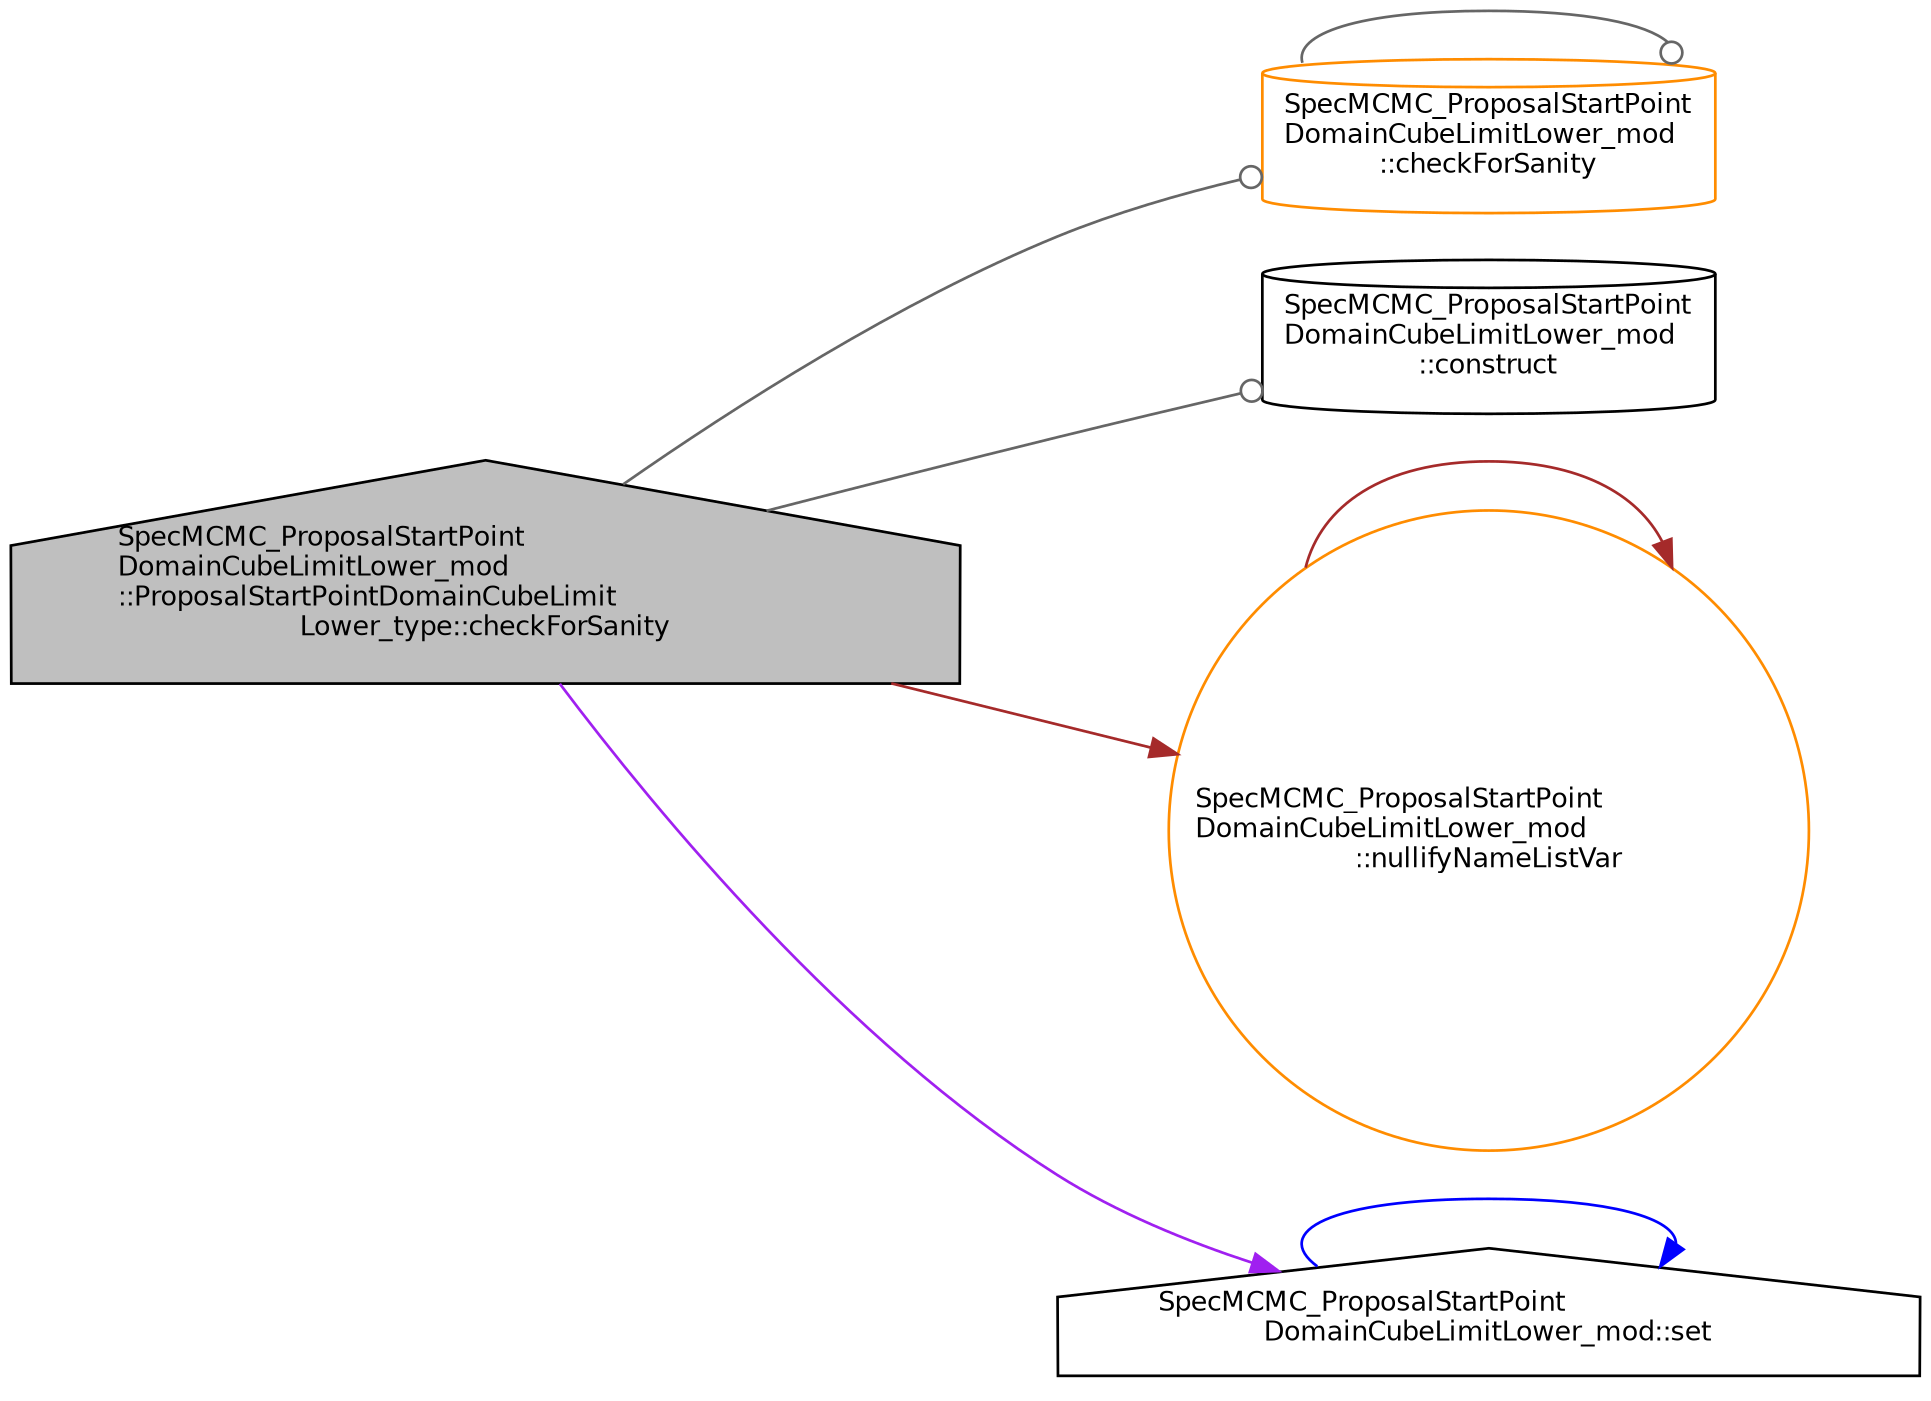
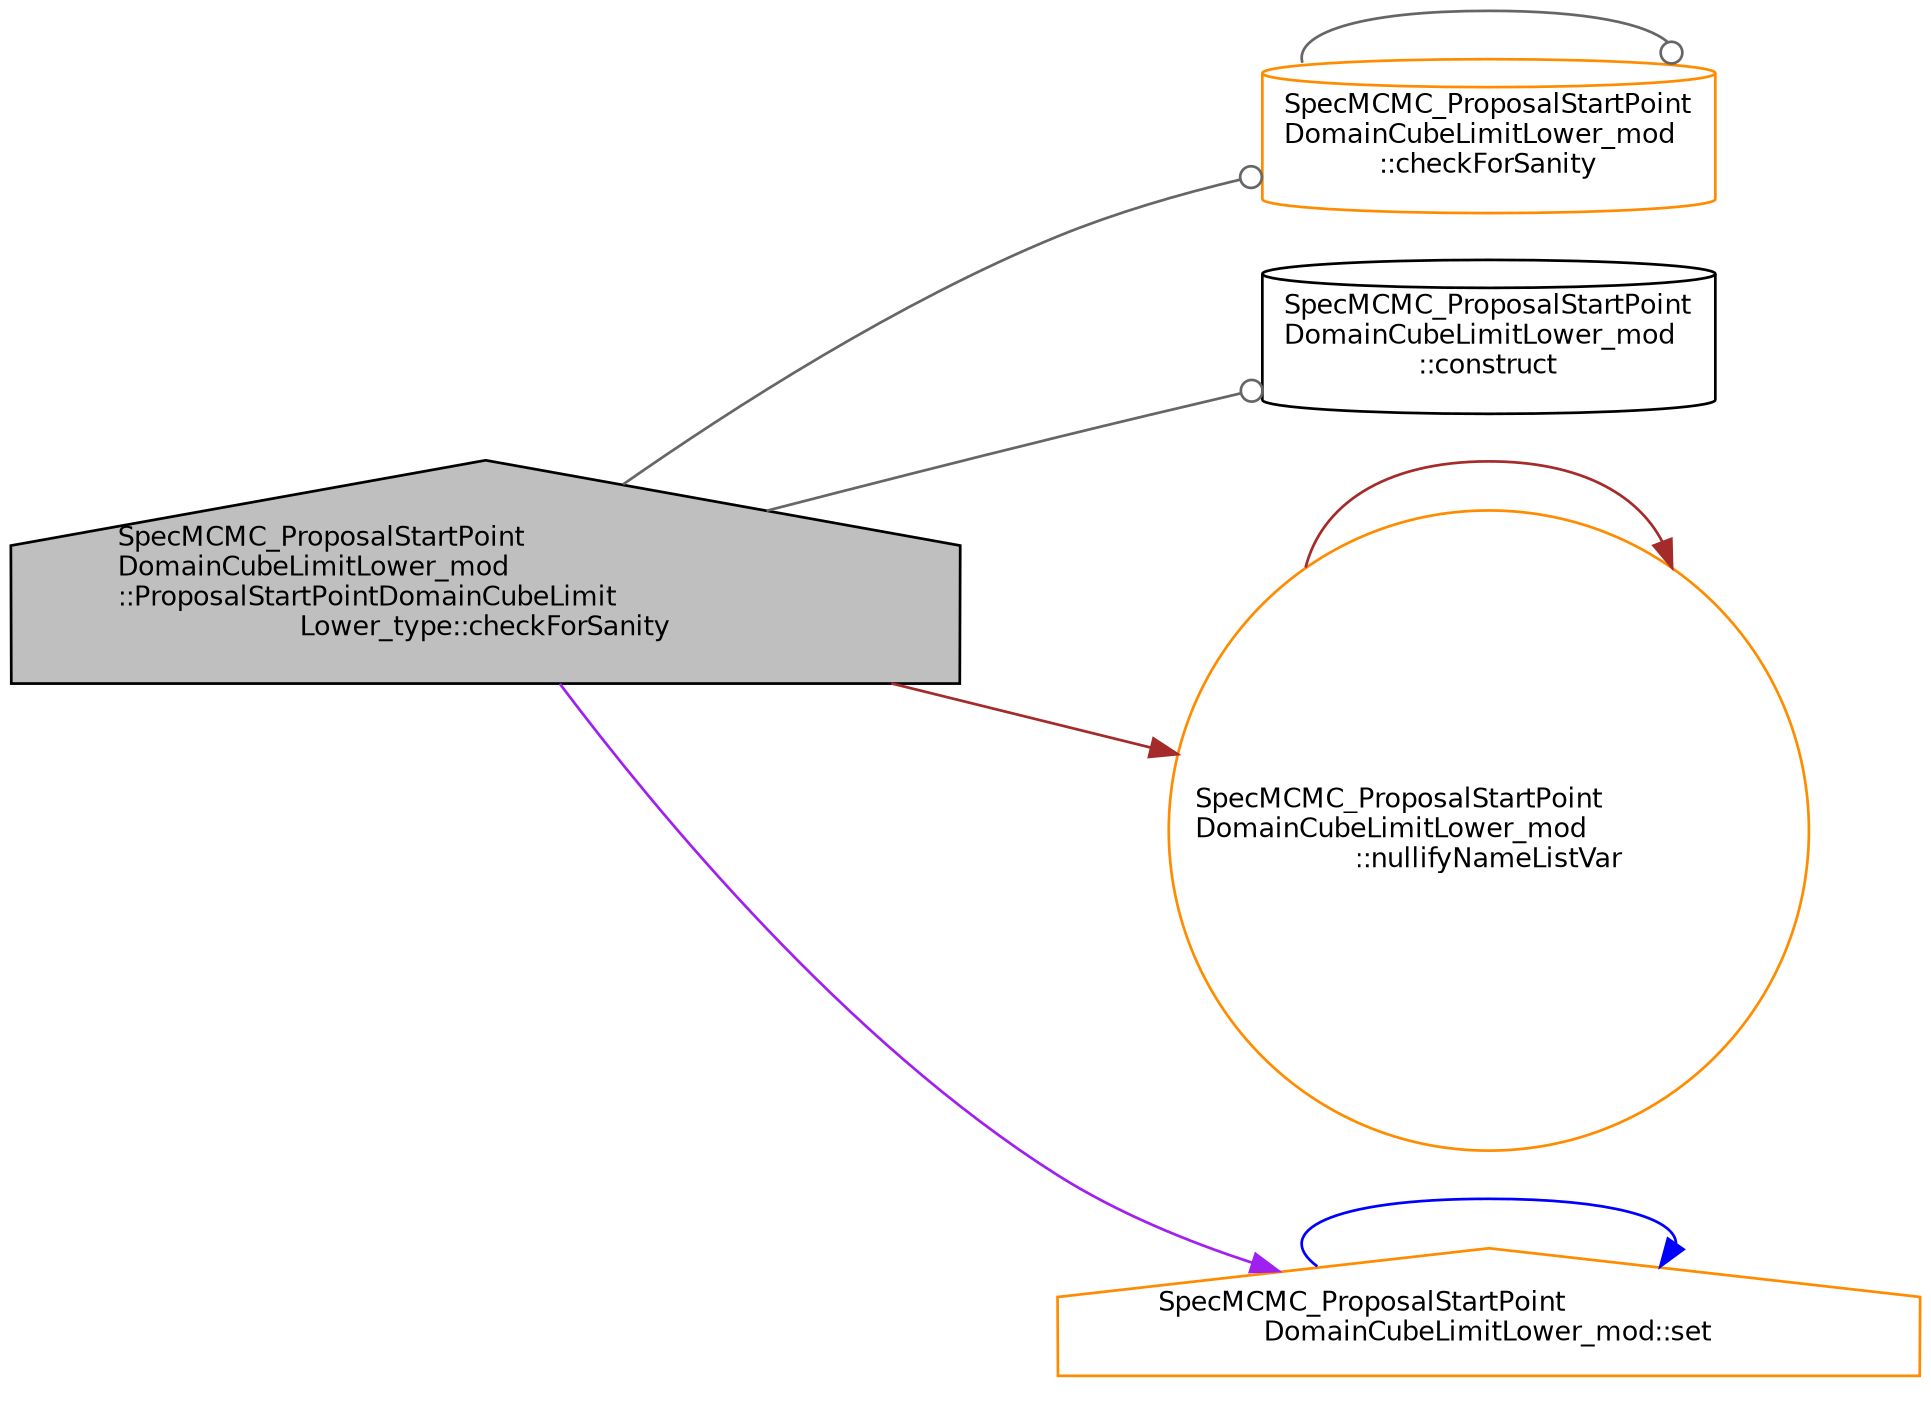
(1489, 1319) -> (1489, 1319)
